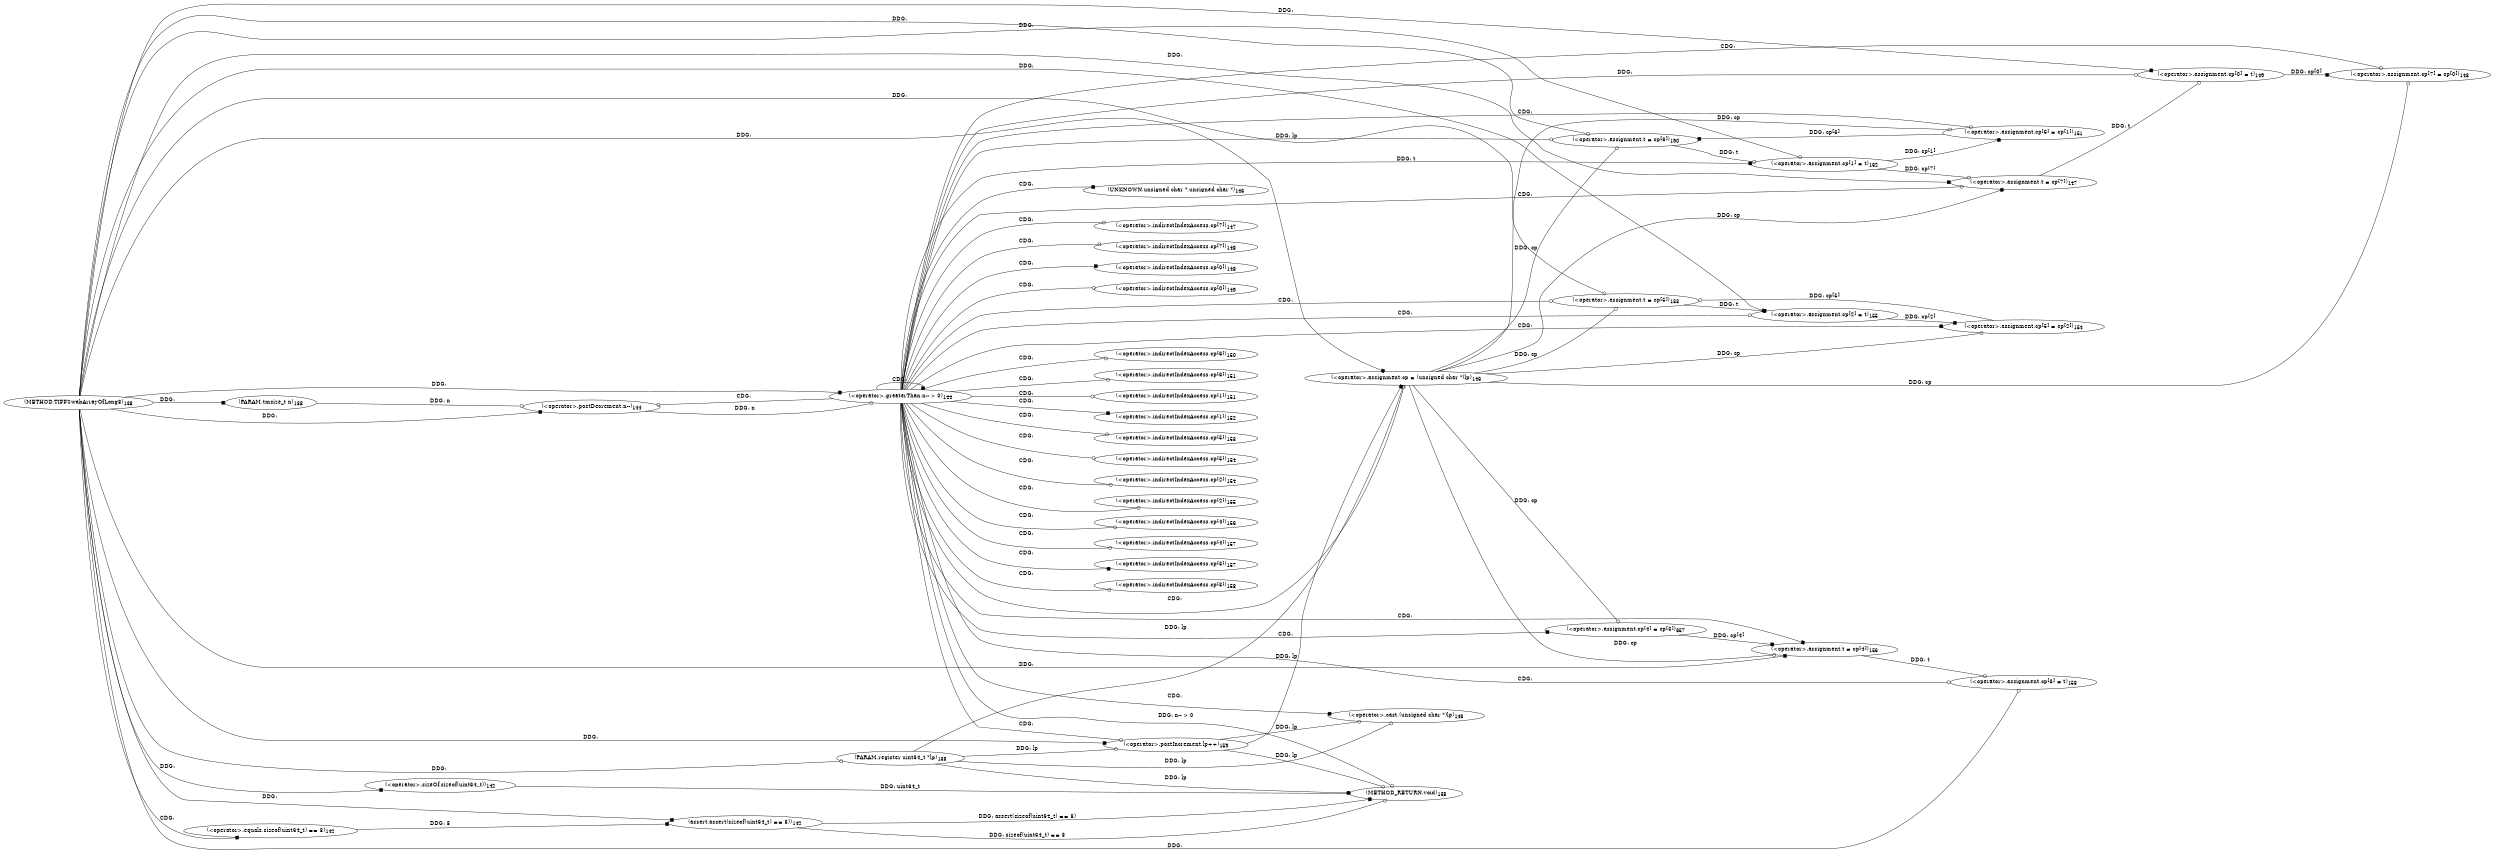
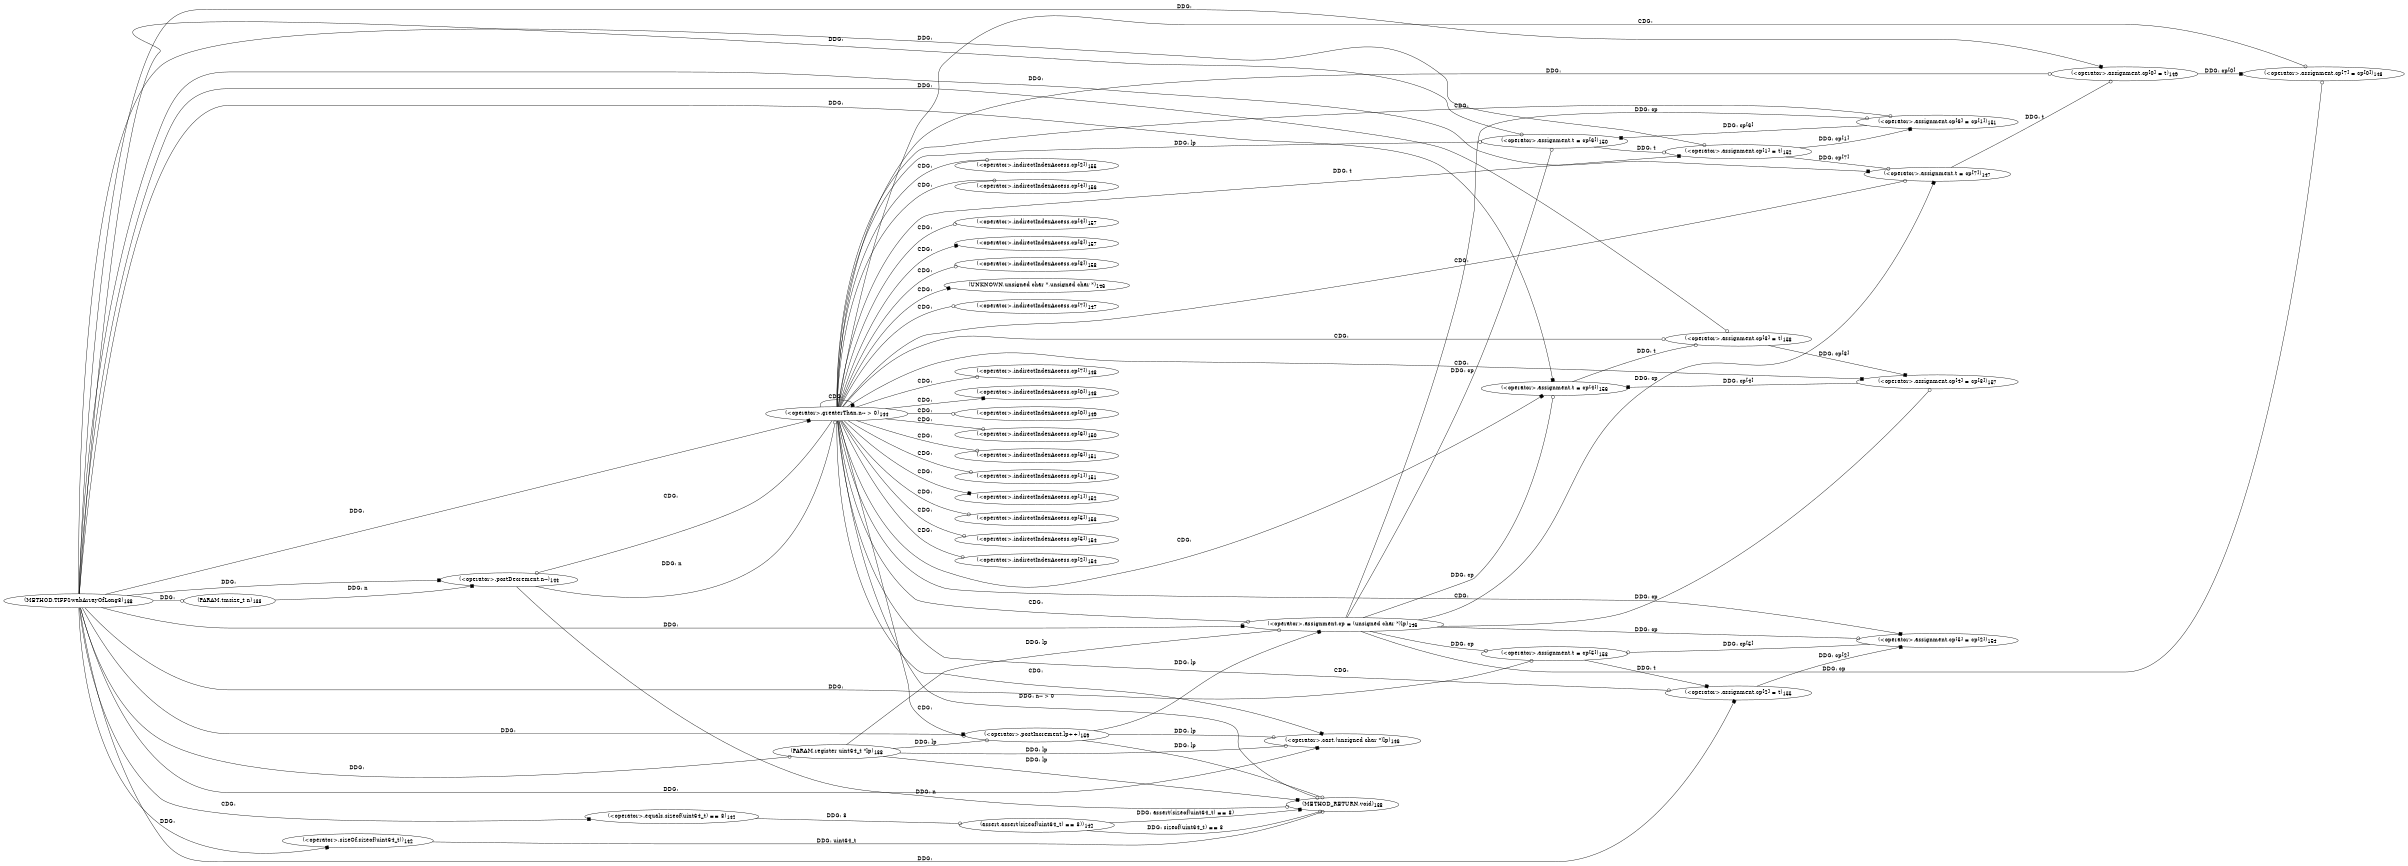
(1675, 140) -> (1603, 141)
(1873, 164) -> (1787, 151)
(1211, 305) -> none
none -> (1836, 360)
(187, 403) -> (167, 601)
(418, 405) -> (372, 596)
(1680, 629) -> (1992, 381)
none -> (850, 788)
(220, 802) -> (648, 793)
(510, 827) -> (857, 821)
